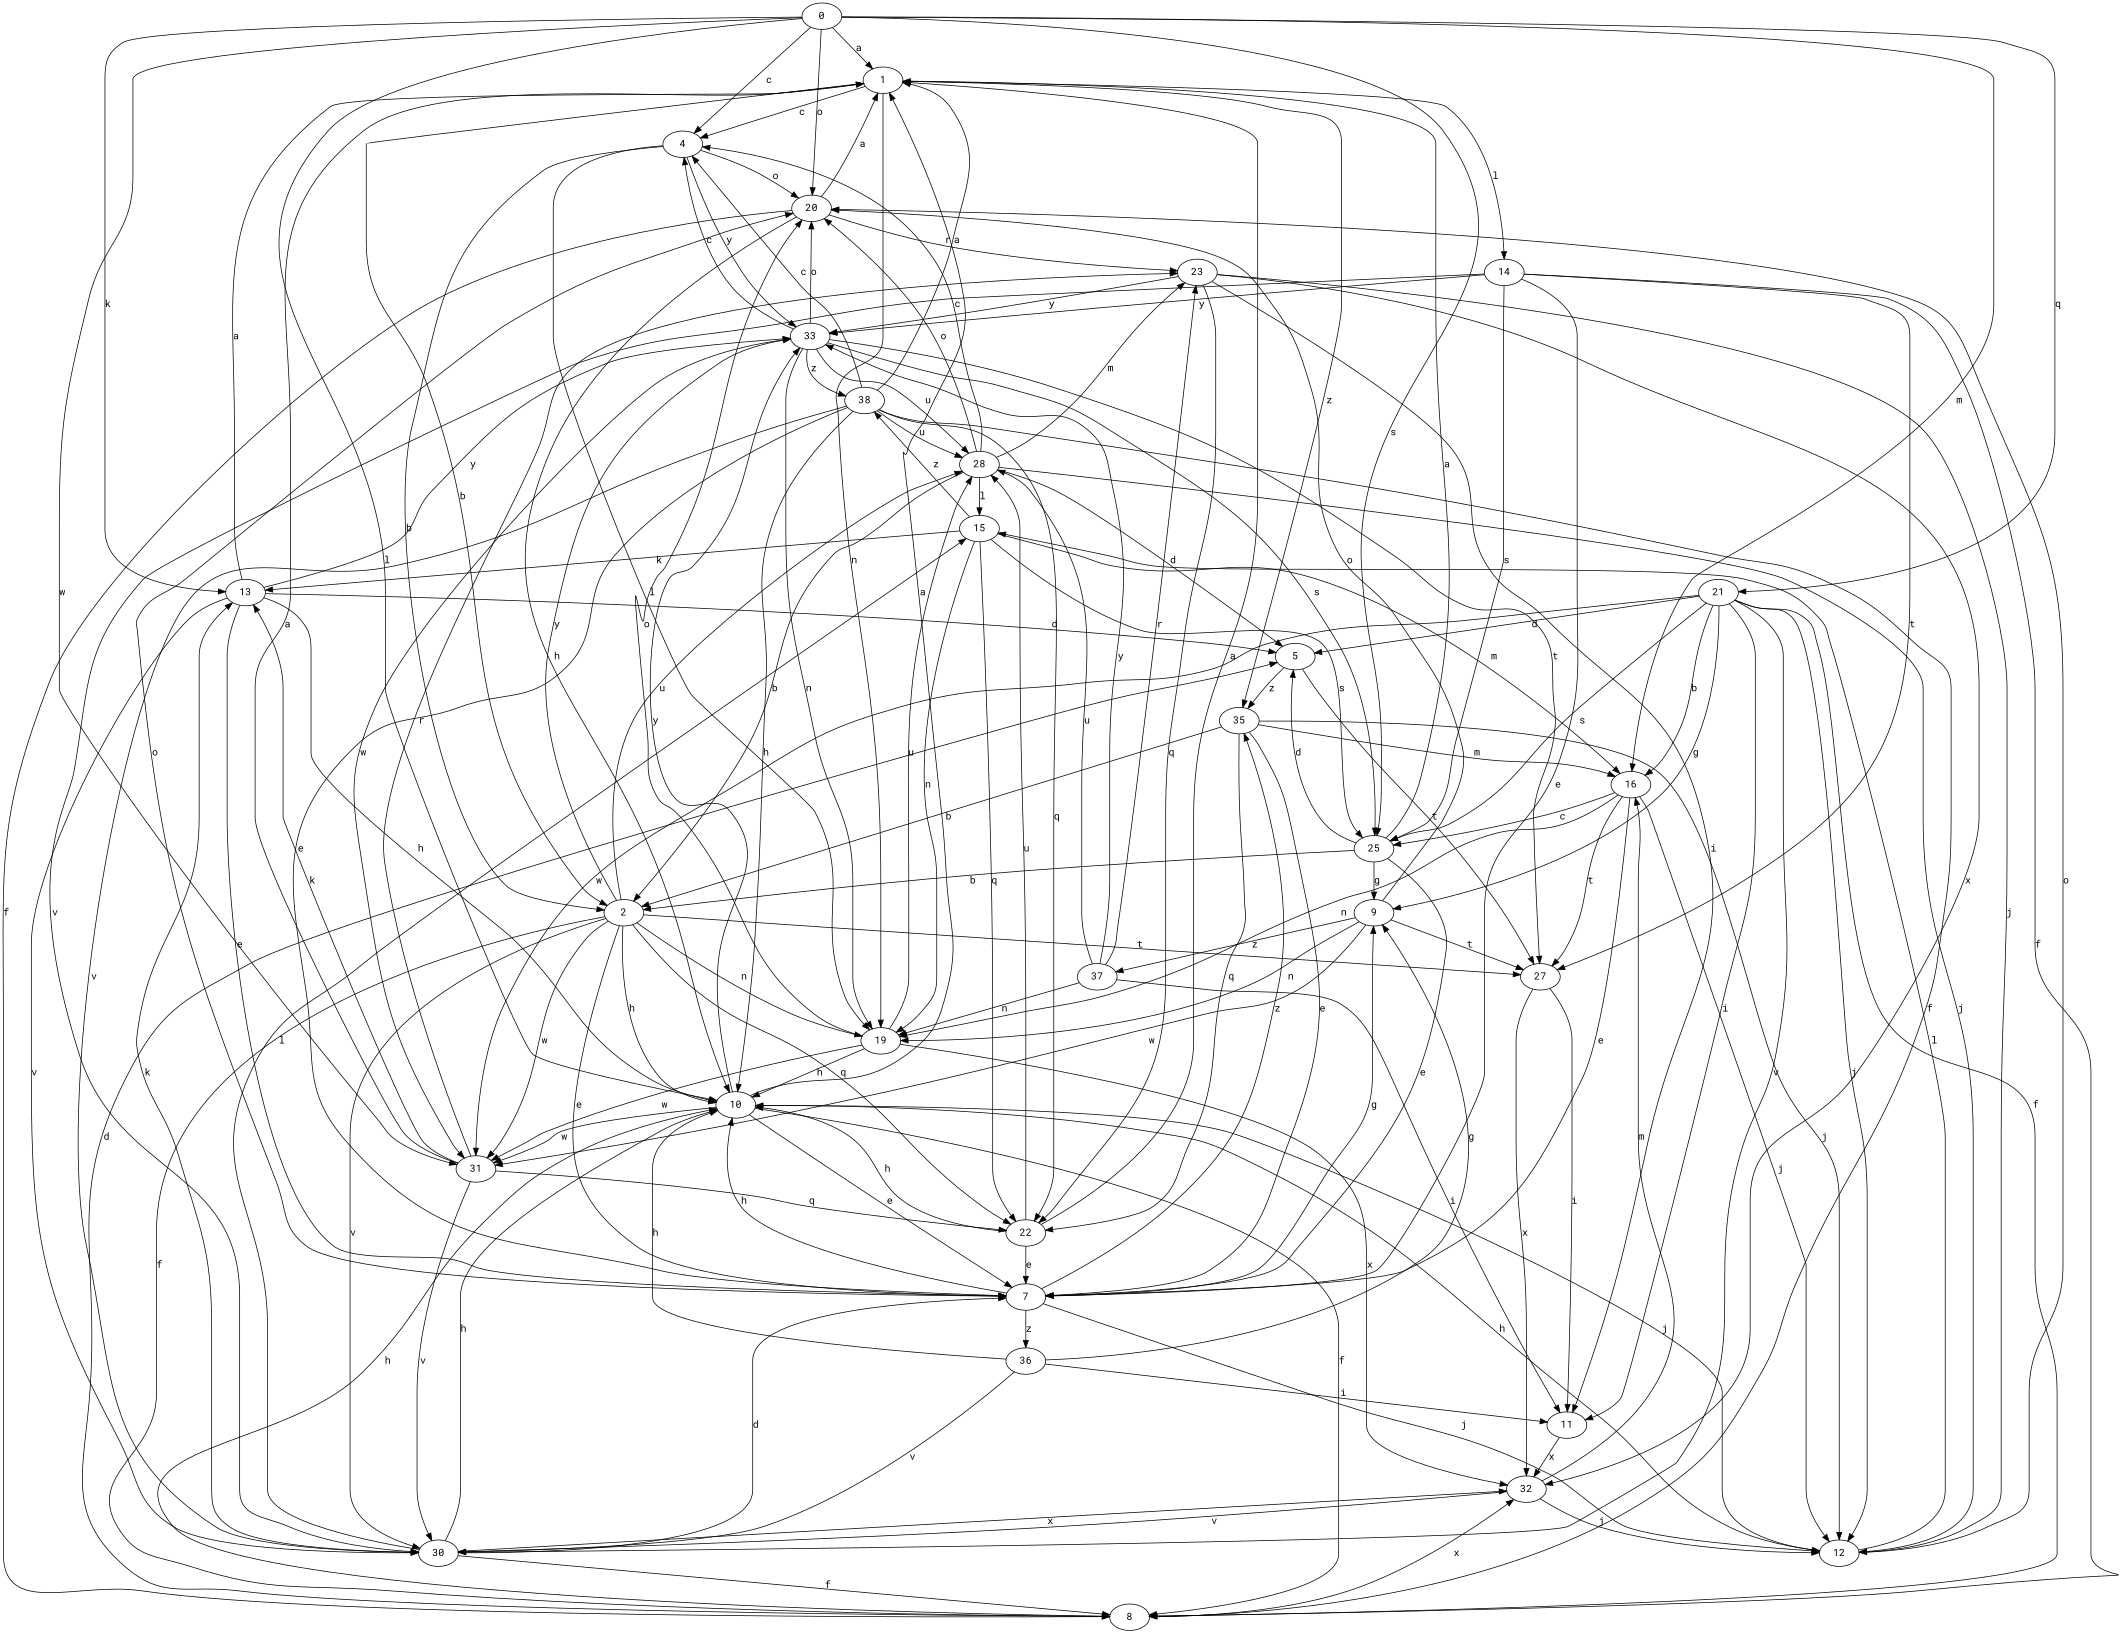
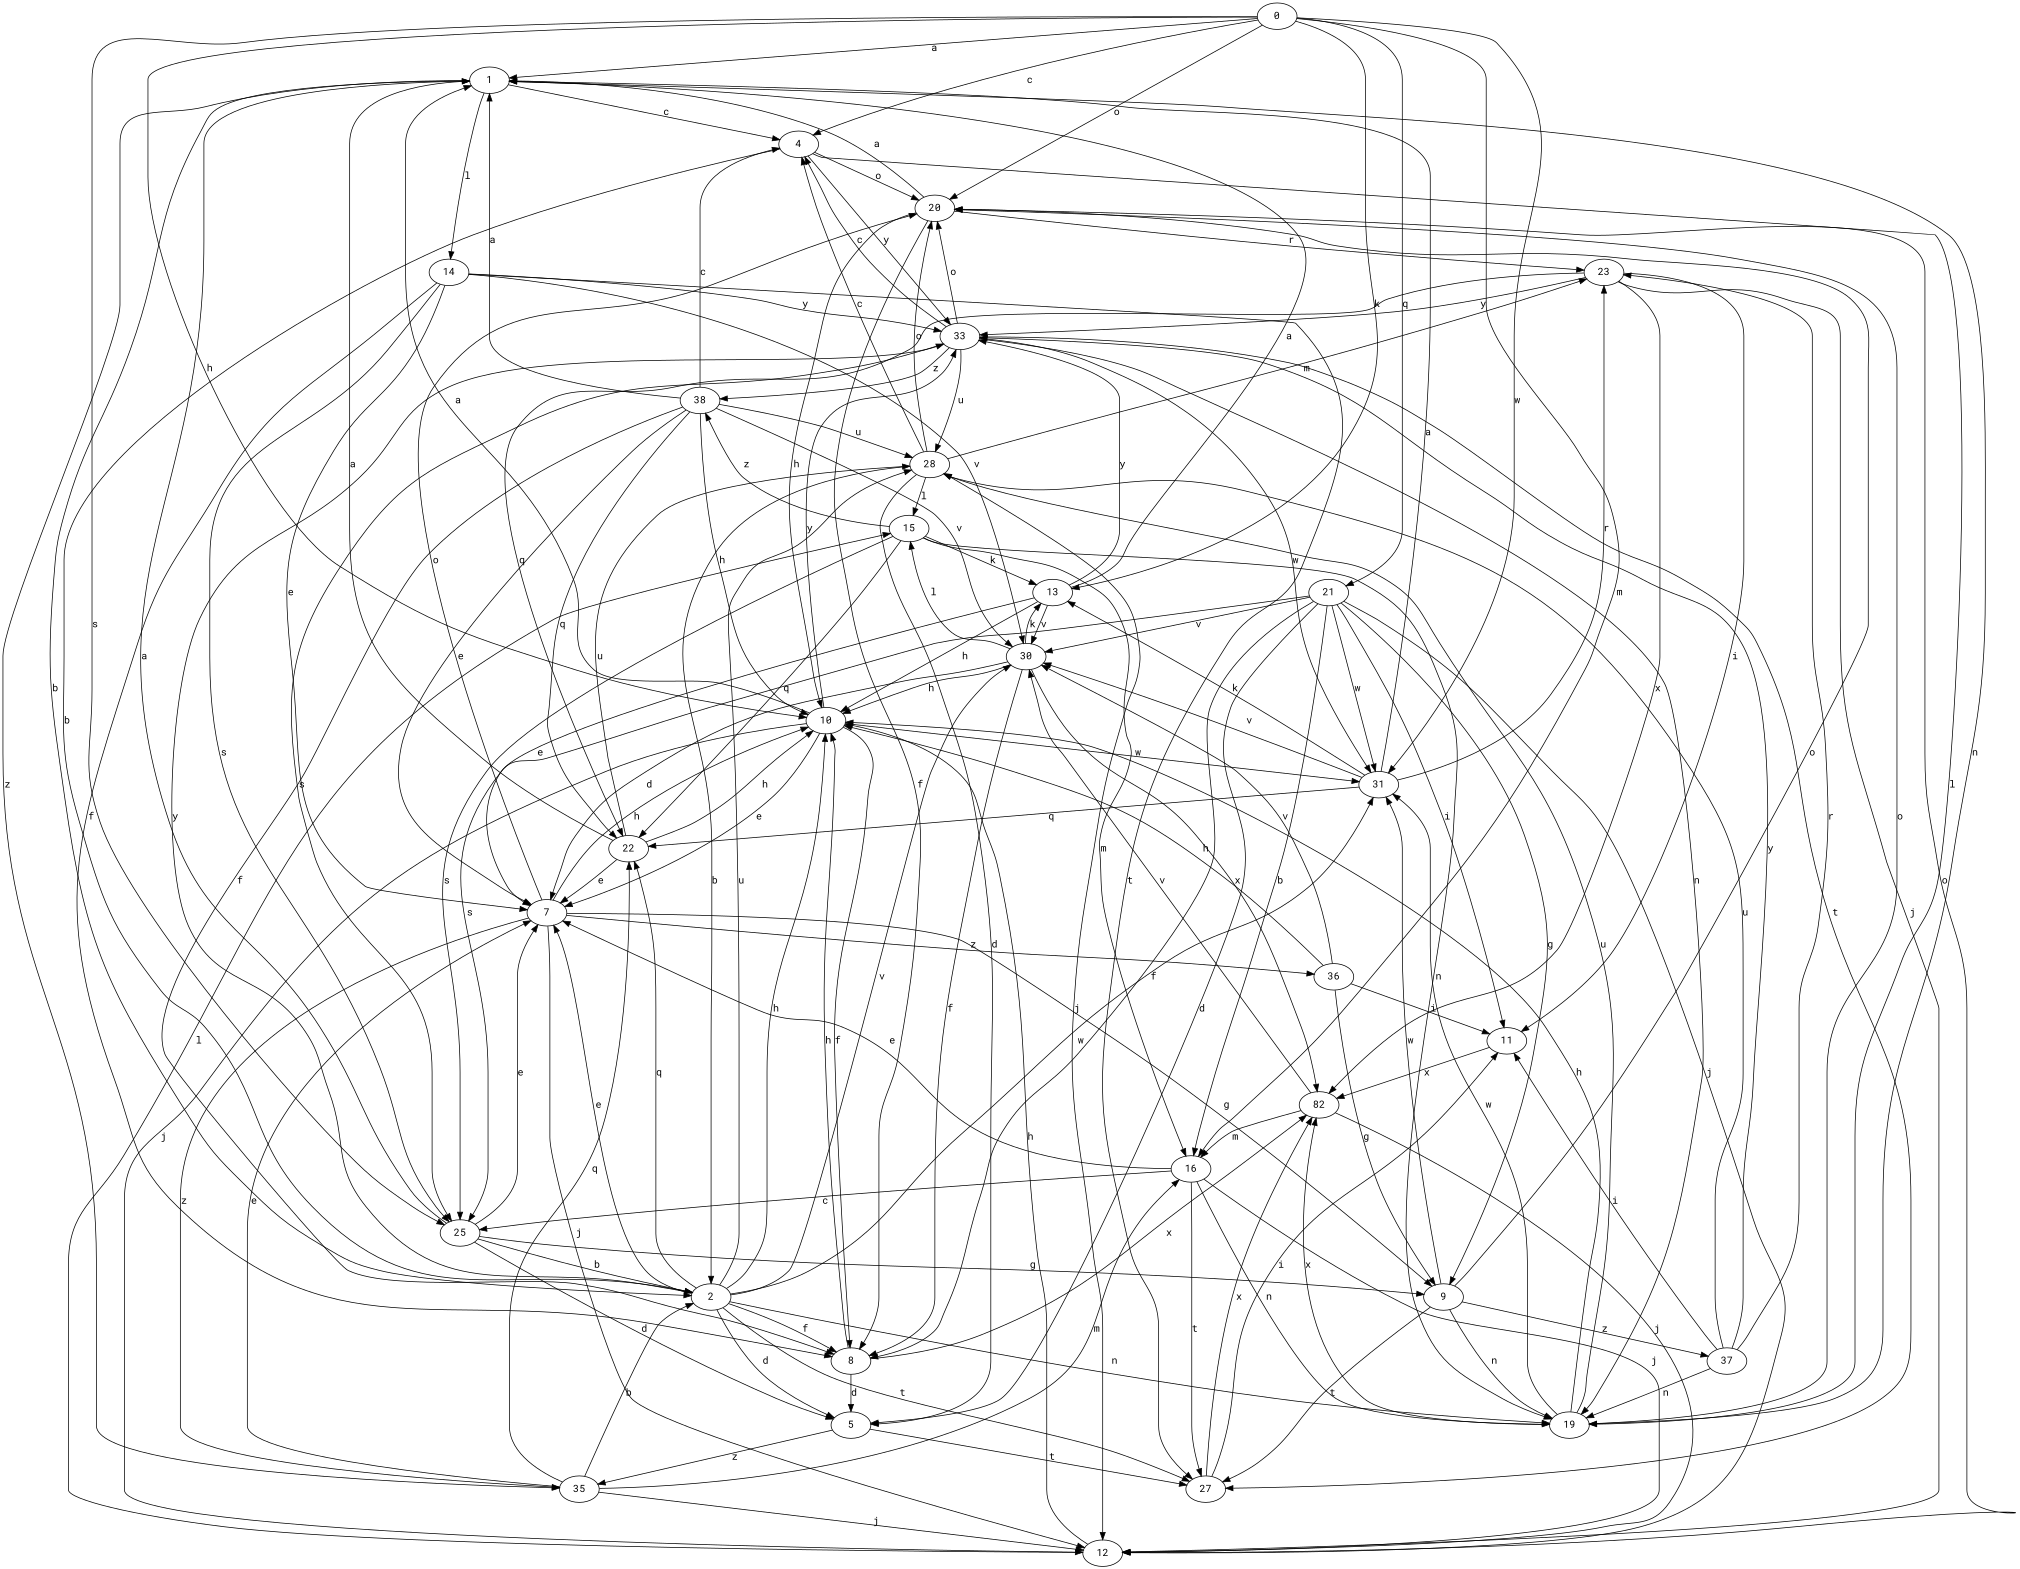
(387, 561) -> (210, 368)
(768, 612) -> (762, 1373)
(1526, 1489) -> (1319, 1105)
